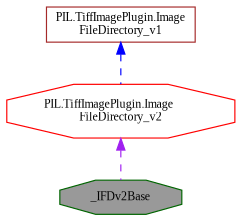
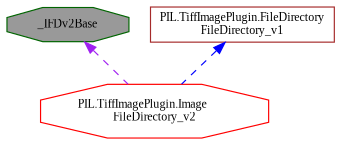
(121, 25) -> (242, 25)
(121, 165) -> (111, 67)
